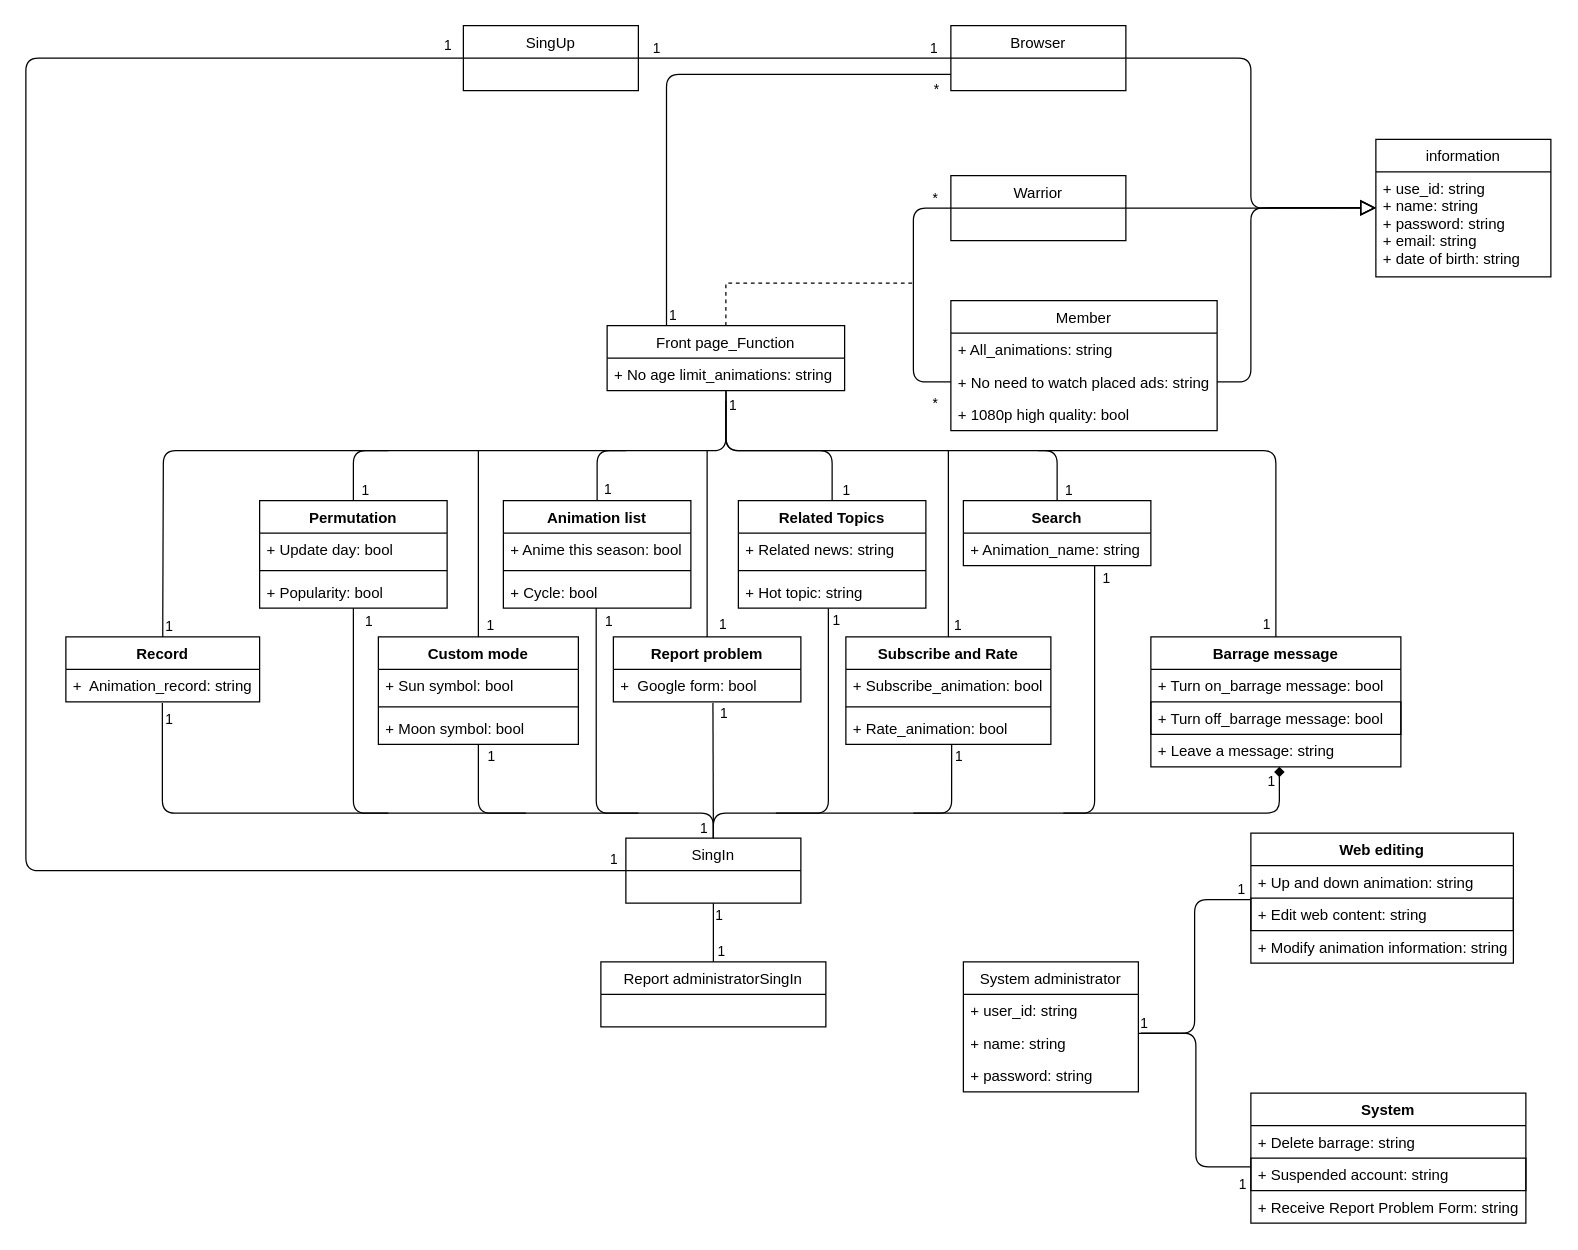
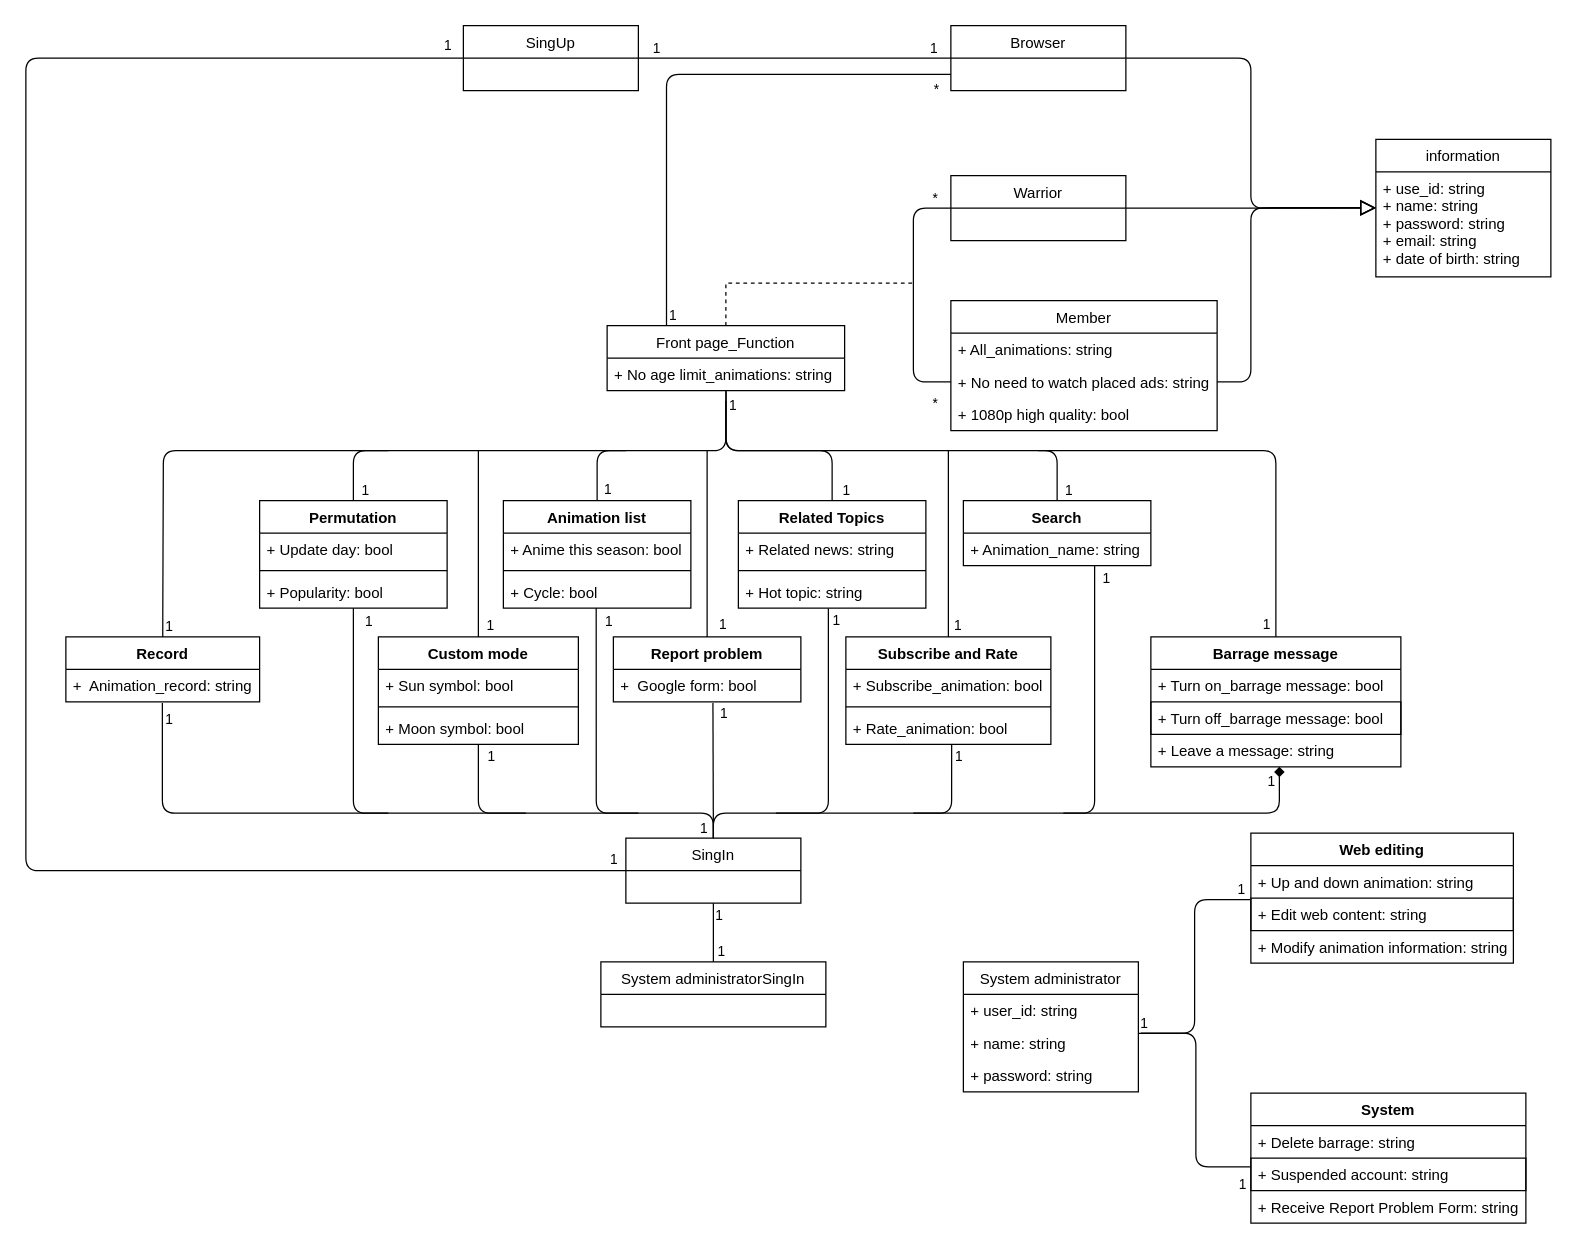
(713, 979) -> (713, 979)
